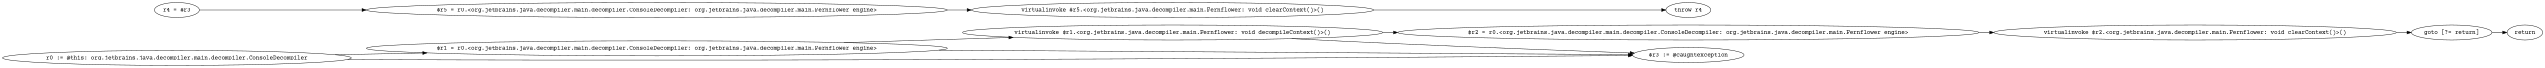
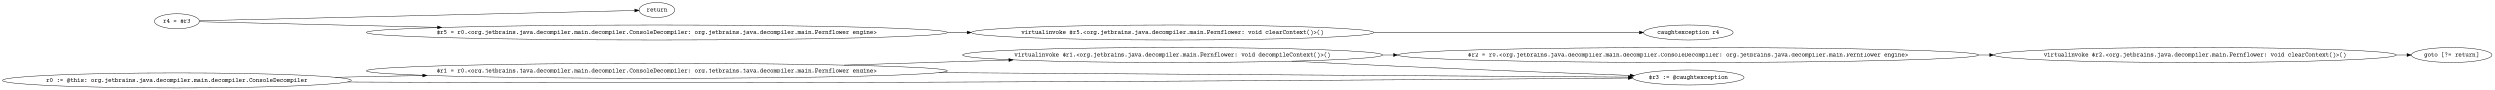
(1688, 10) -> (1688, 32)
(2497, 32) -> (417, 16)
